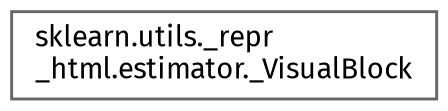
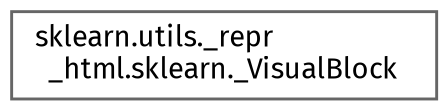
(224, 55) -> (224, 55)
